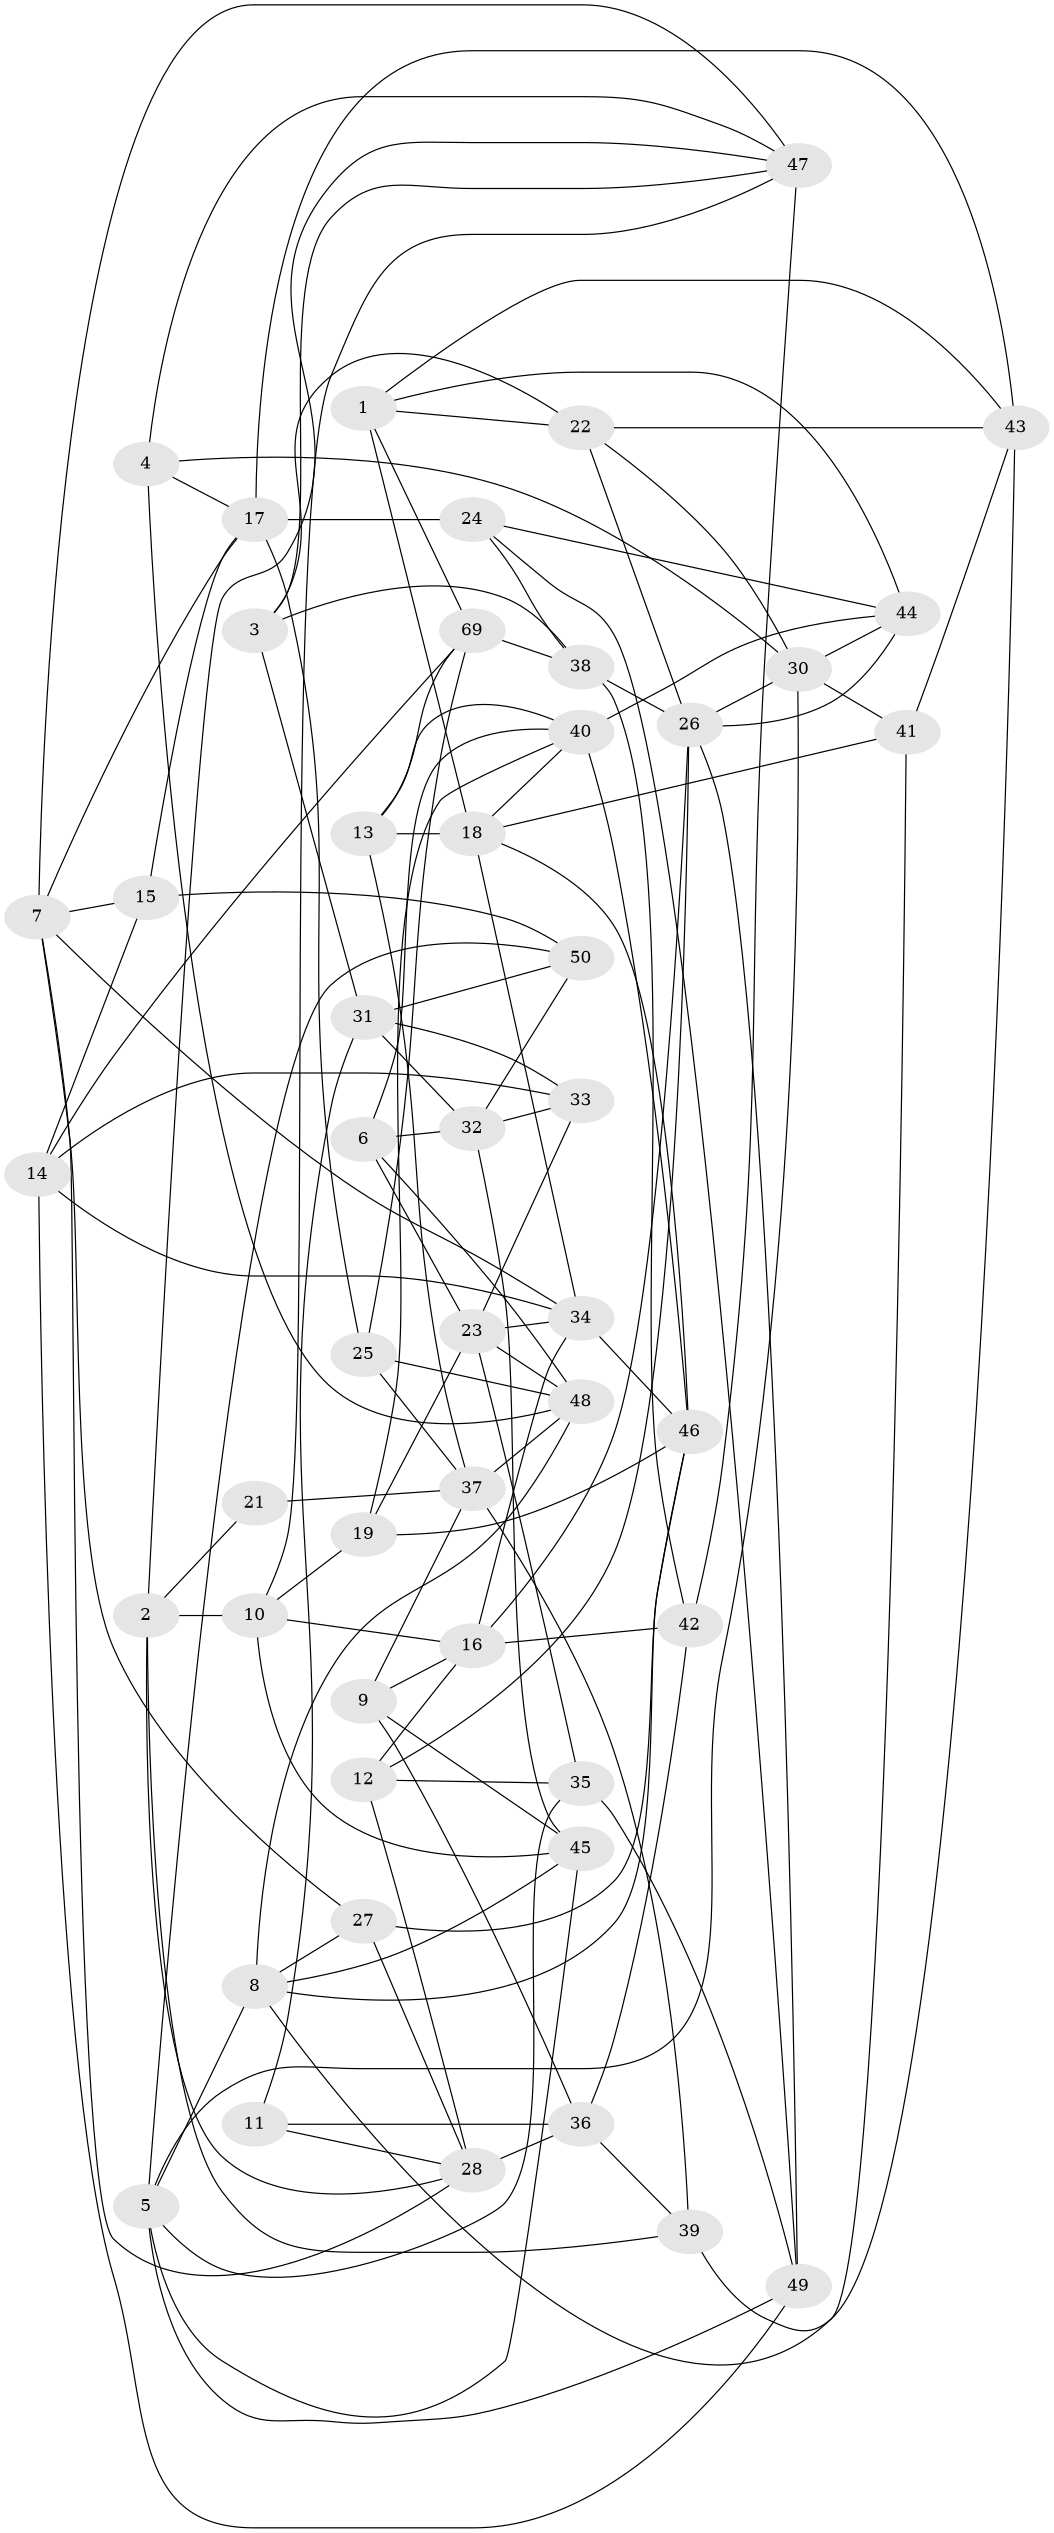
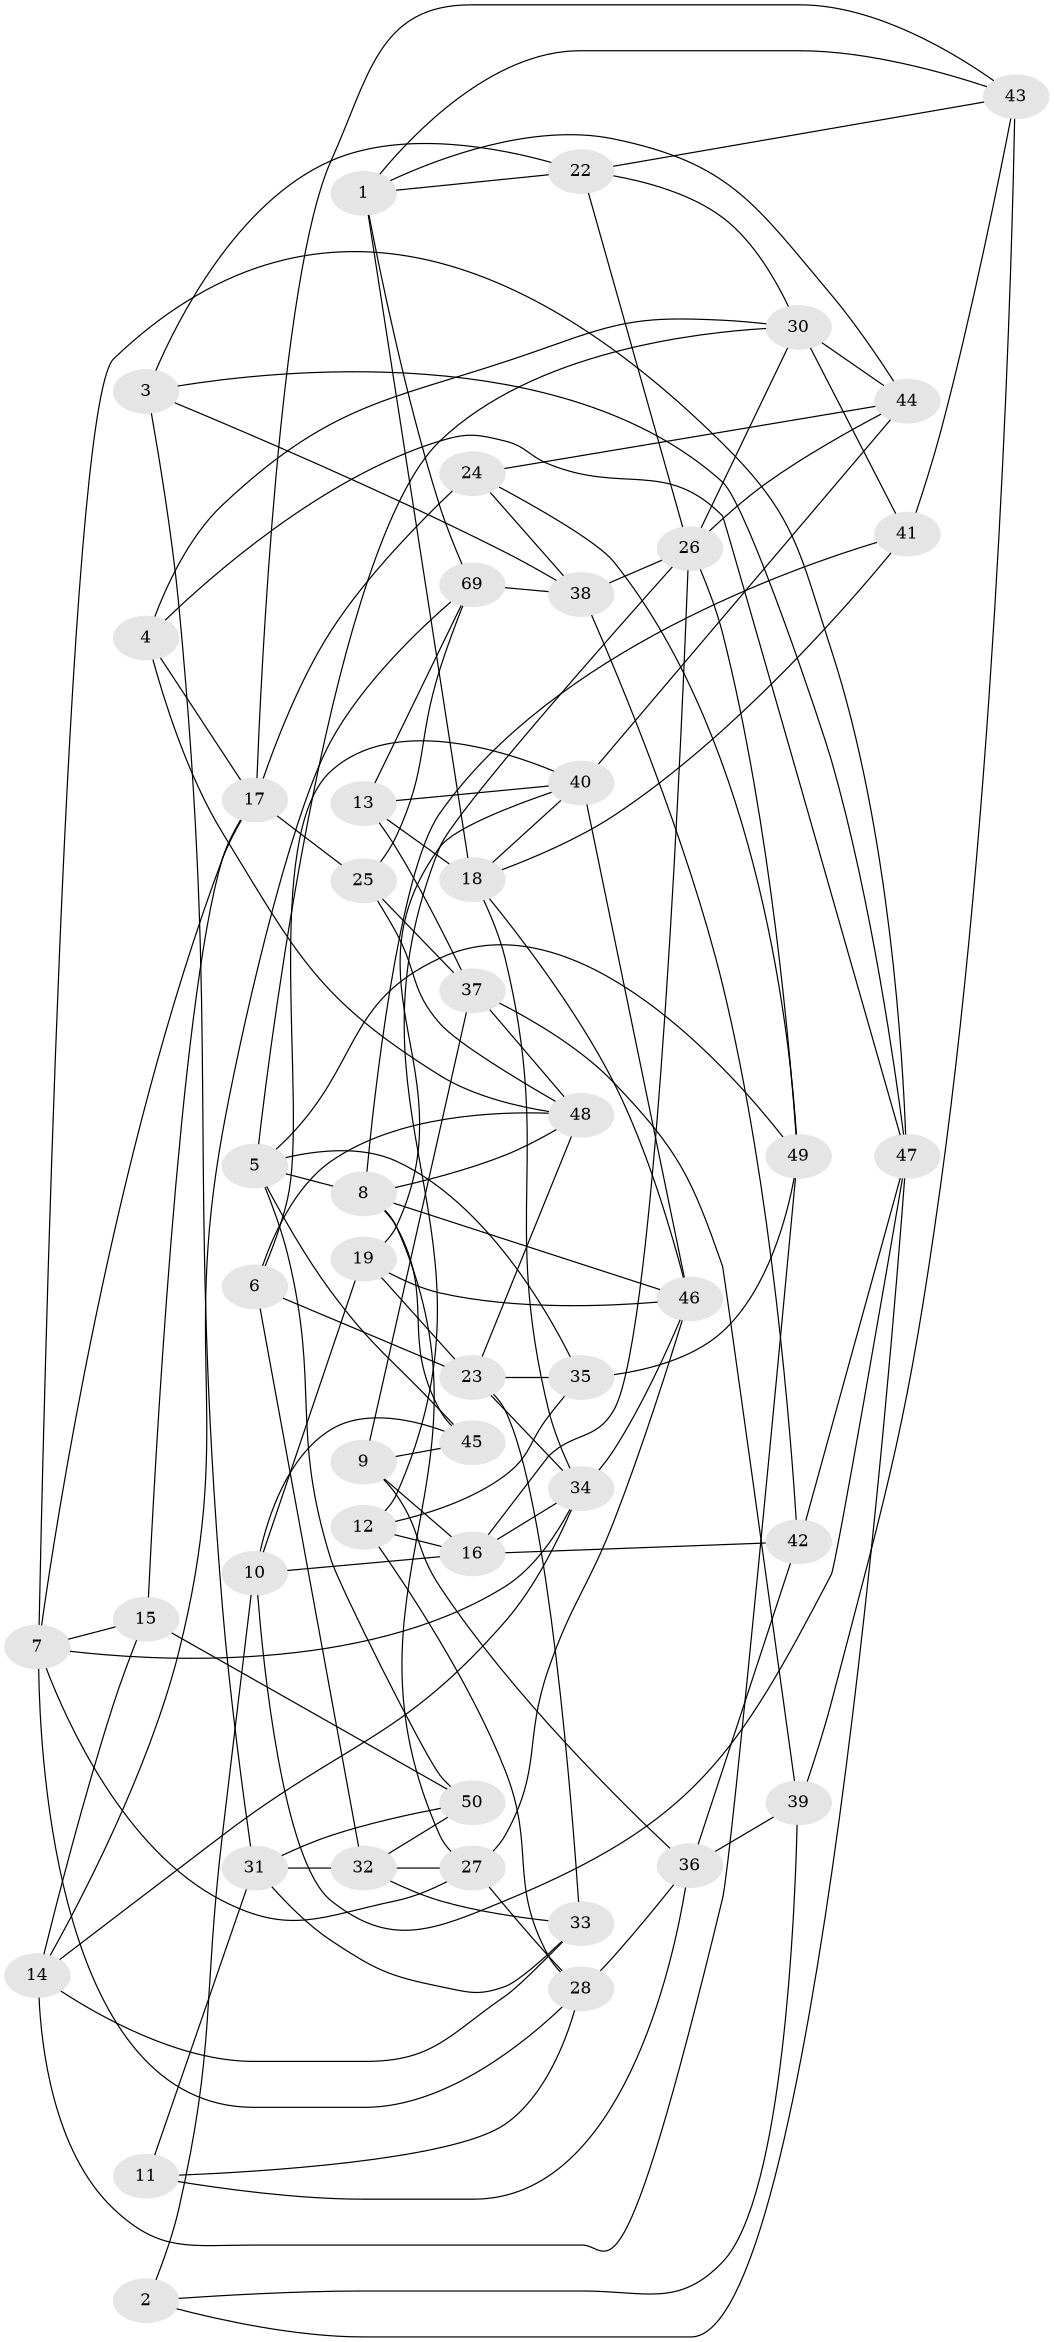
(255, 1503) -> none
(514, 1528) -> (418, 1868)
(202, 2126) -> none
